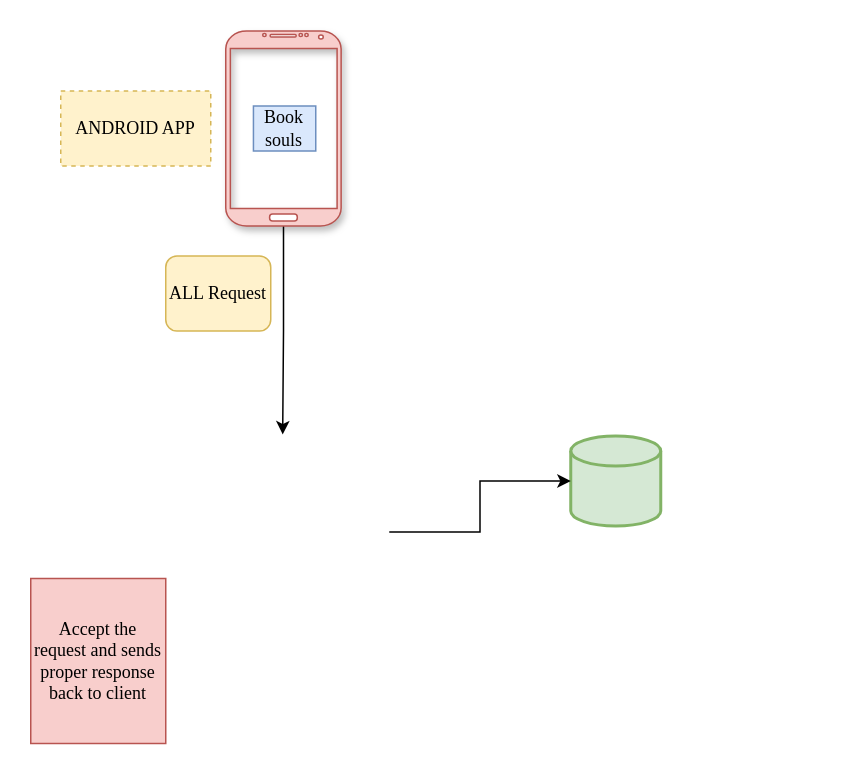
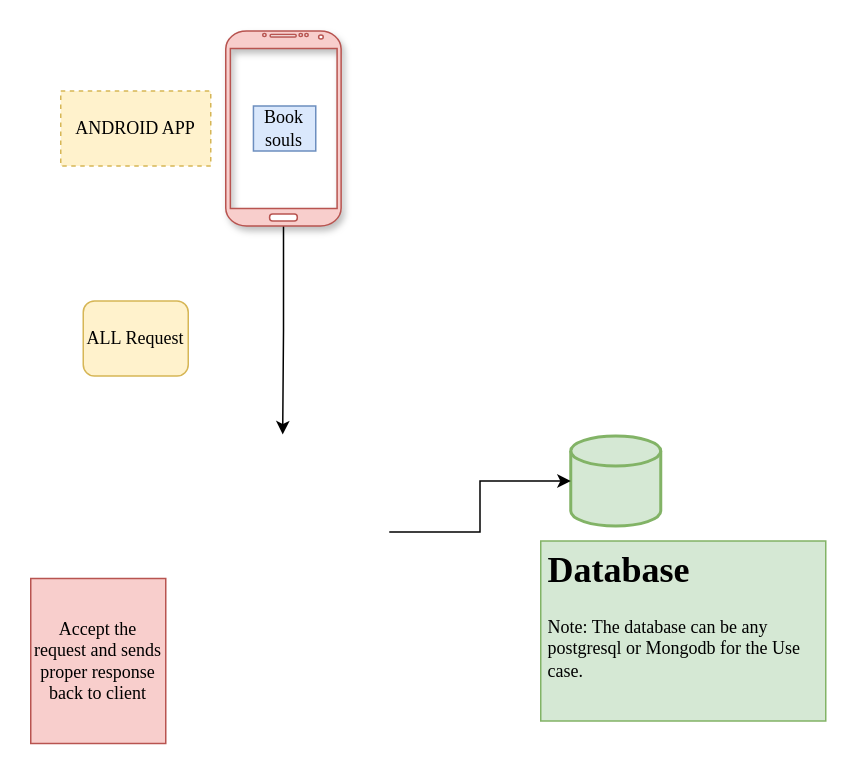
(218, 293) -> (136, 338)
none -> (683, 631)
